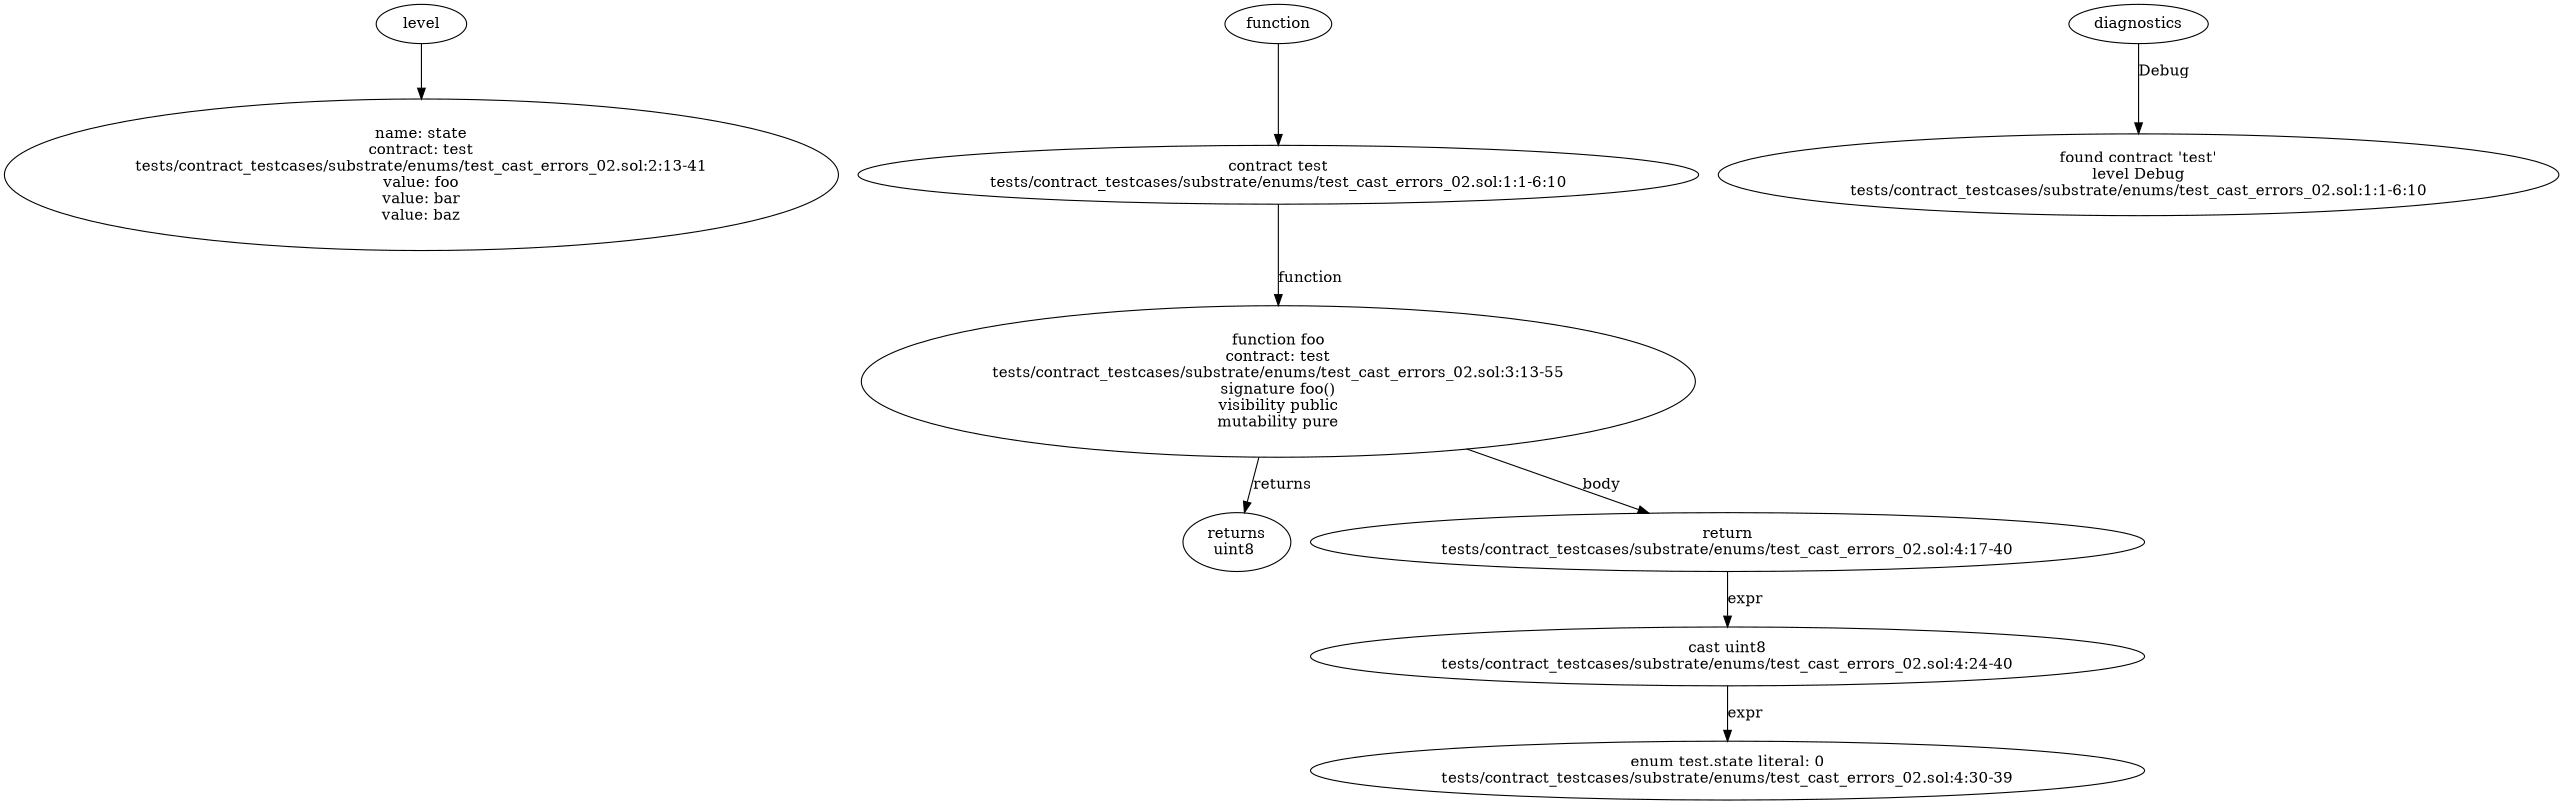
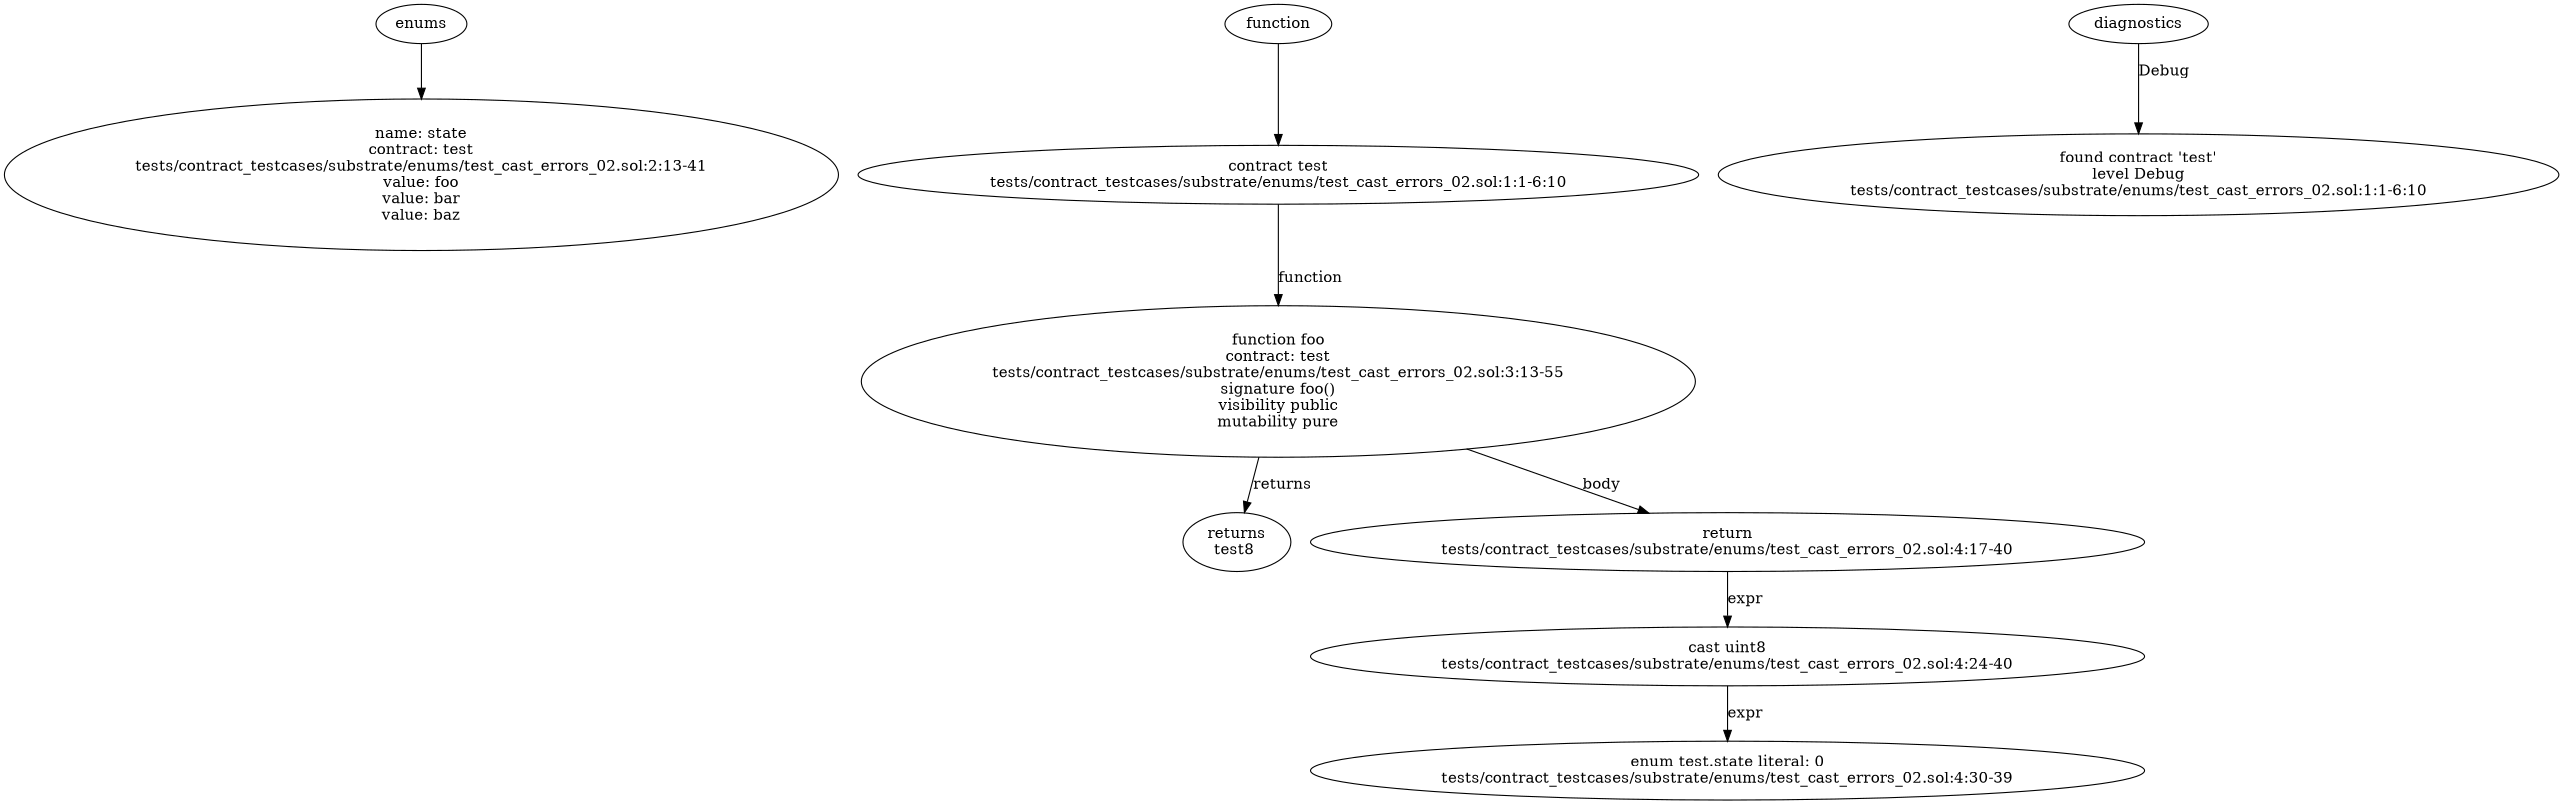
(421, 24) -> (421, 24)
(1237, 542) -> (1237, 542)
